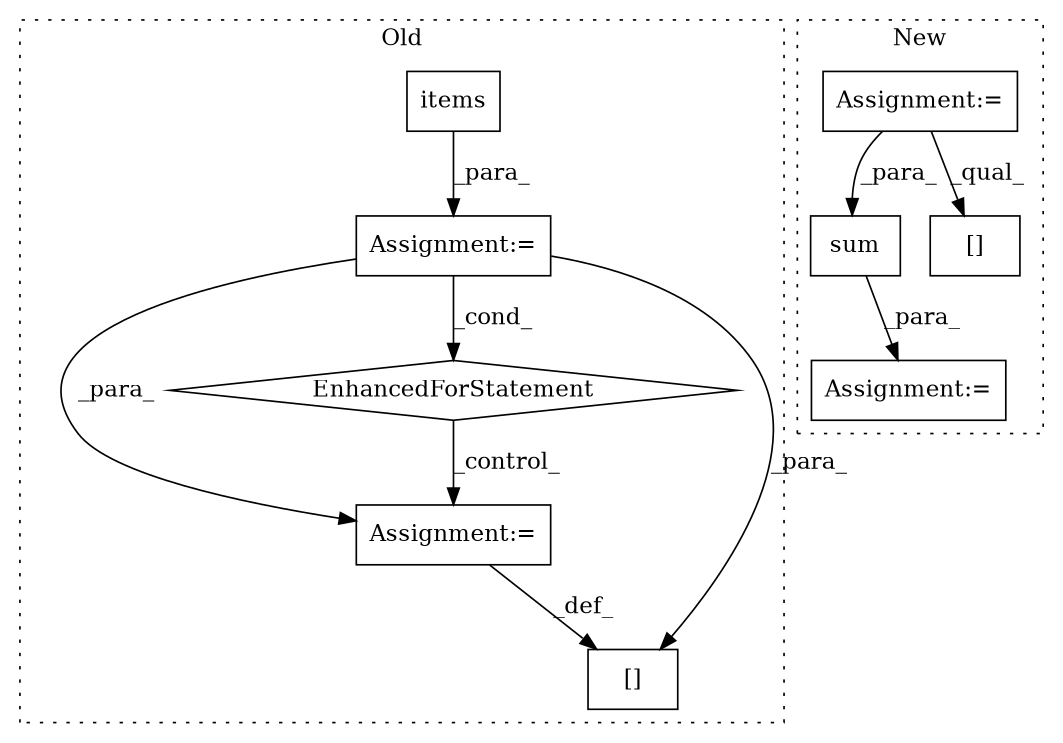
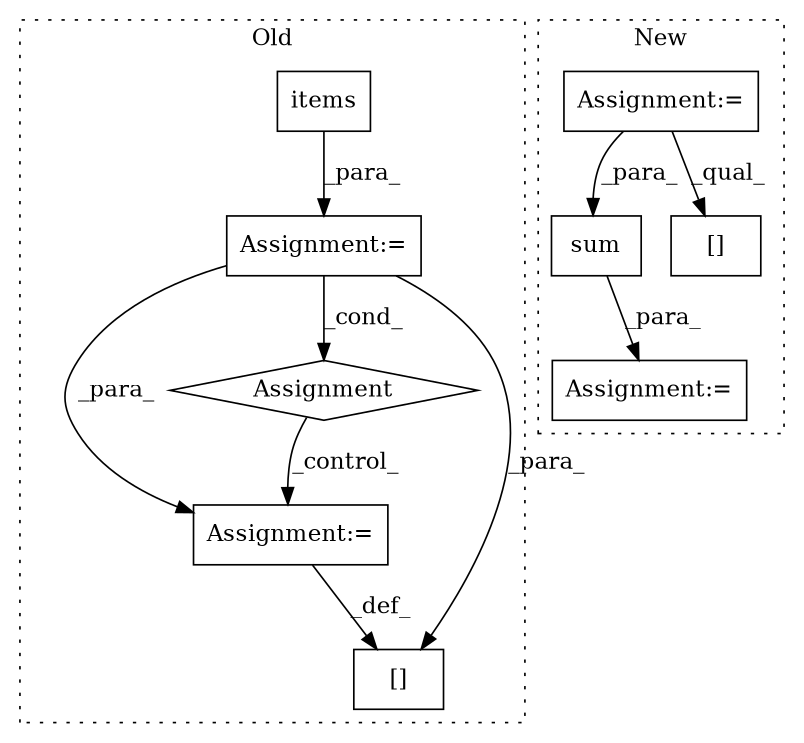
(453, 390) -> (324, 390)
